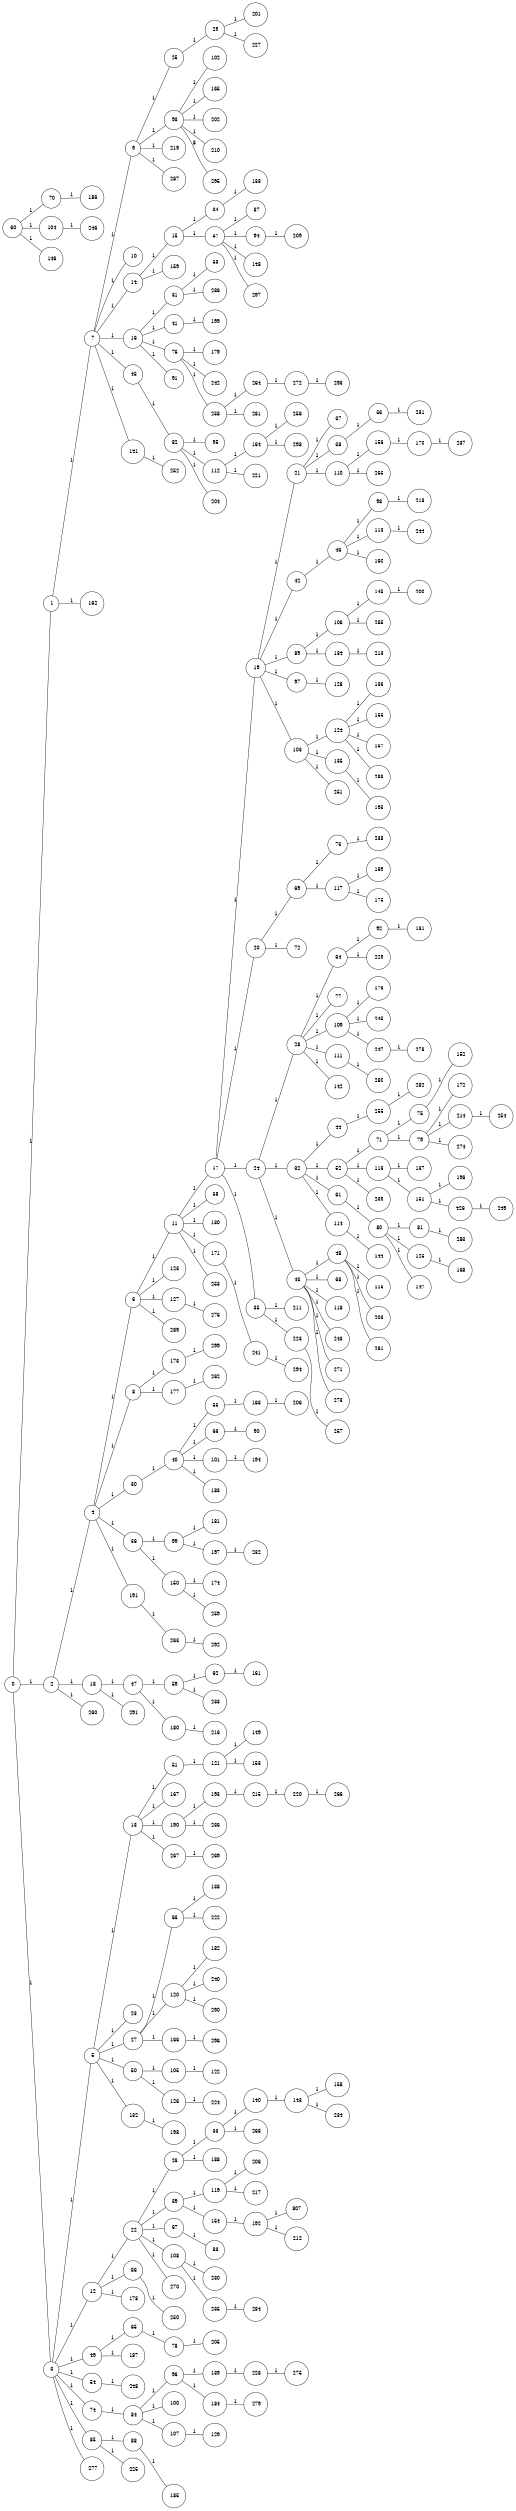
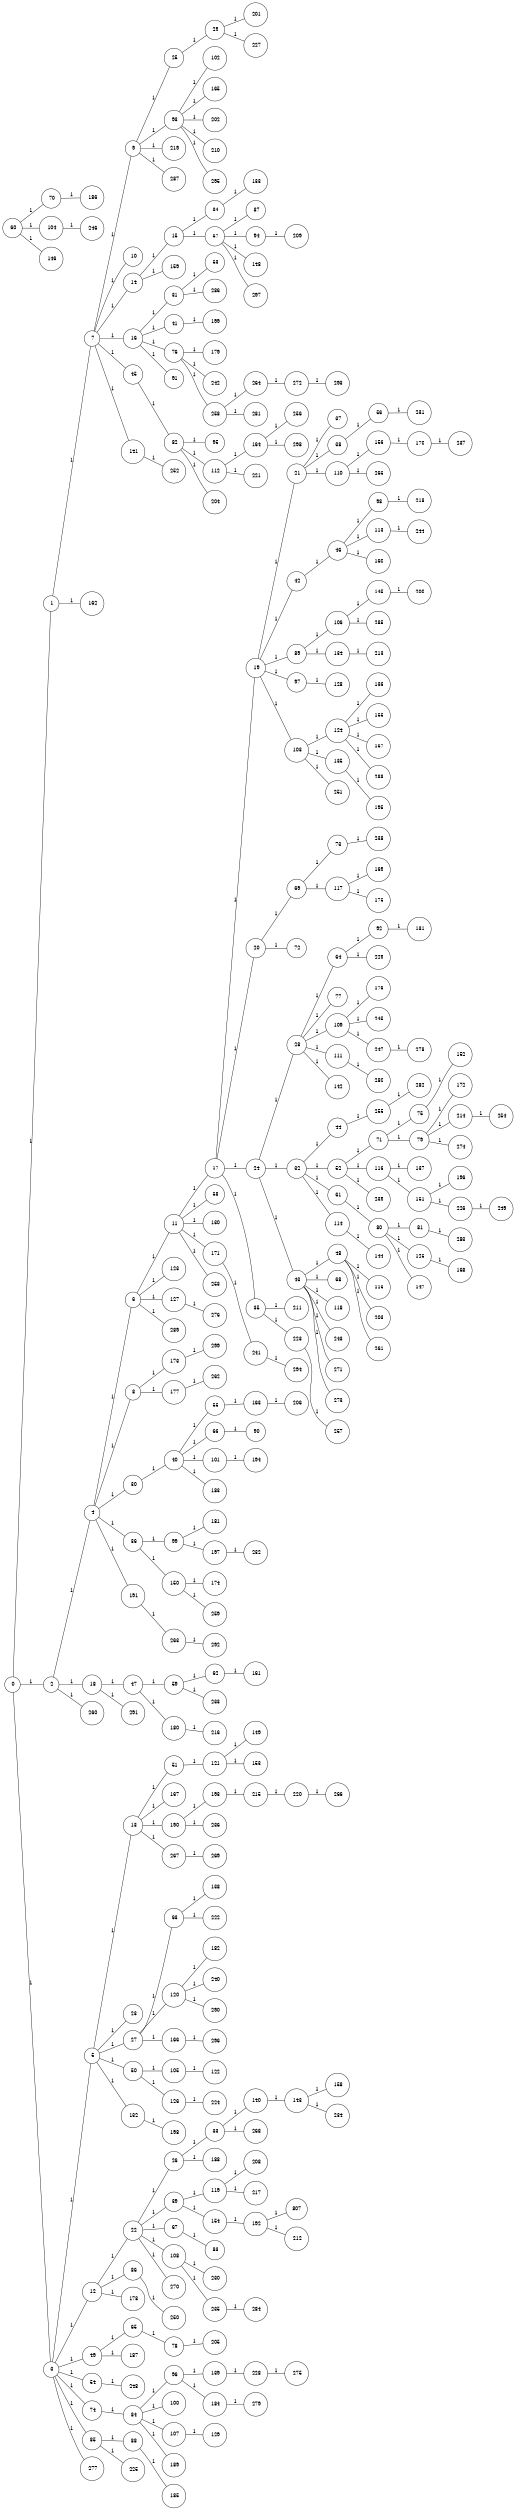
(194, 143) -> (194, 143)
(460, 1209) -> (460, 1209)
none -> (174, 2465)
